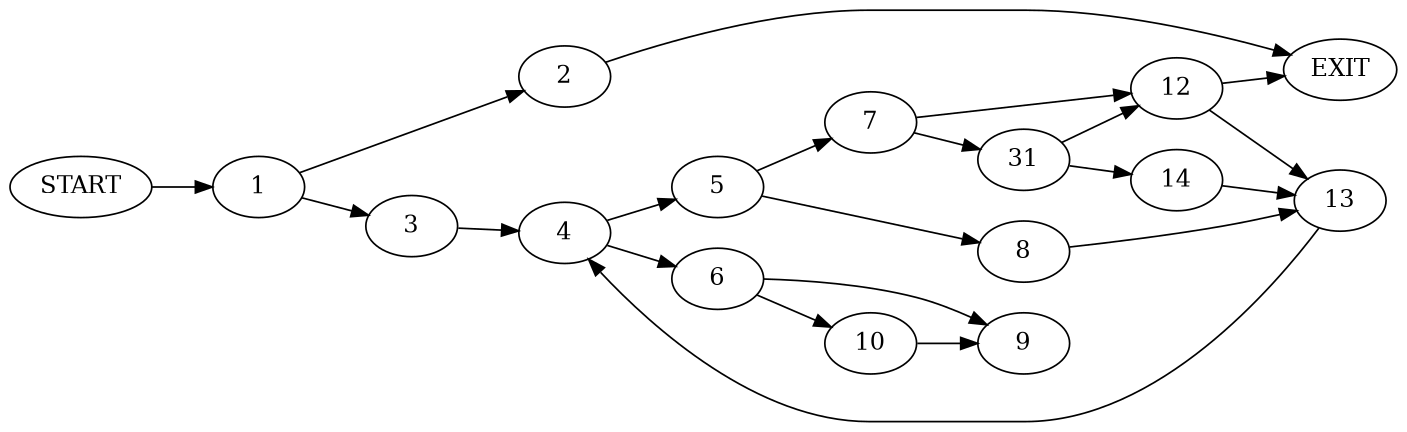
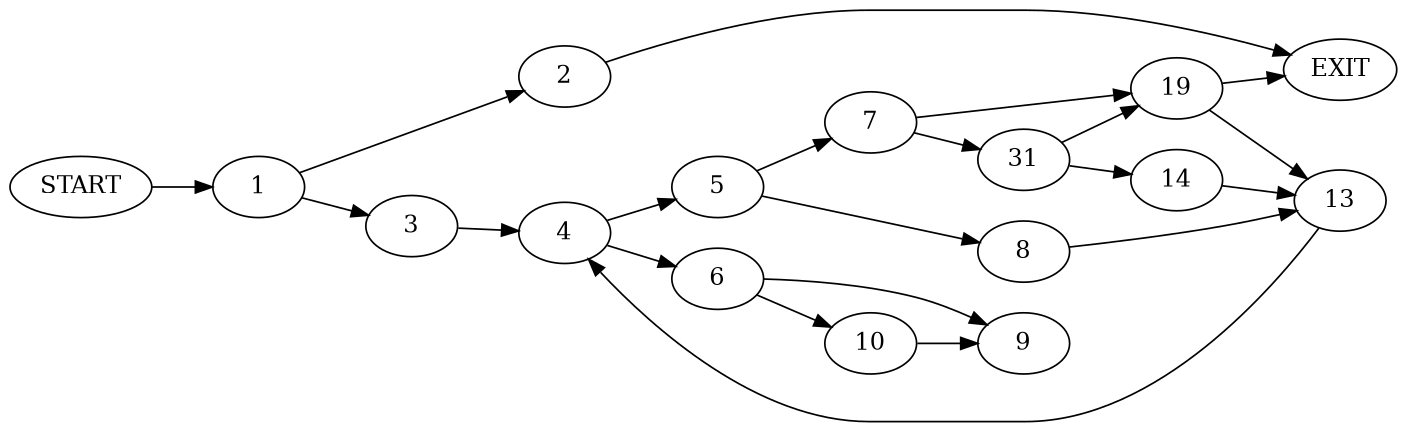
(1177, 88) -> (1177, 88)
